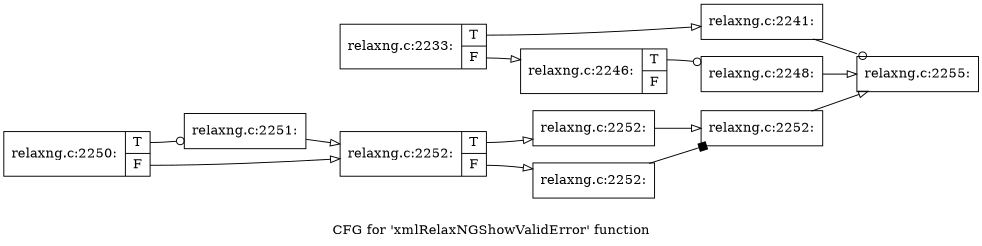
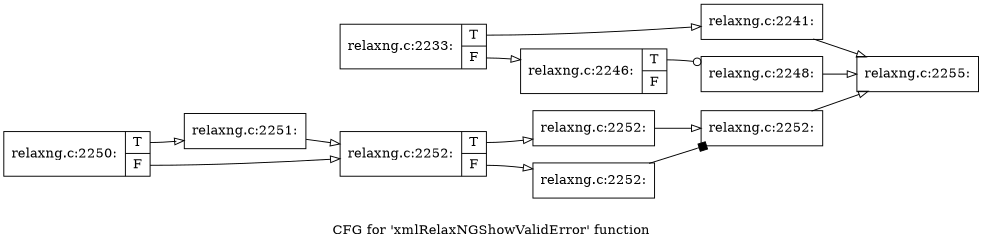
(835, 46) -> (835, 46)
(163, 142) -> (163, 142)
